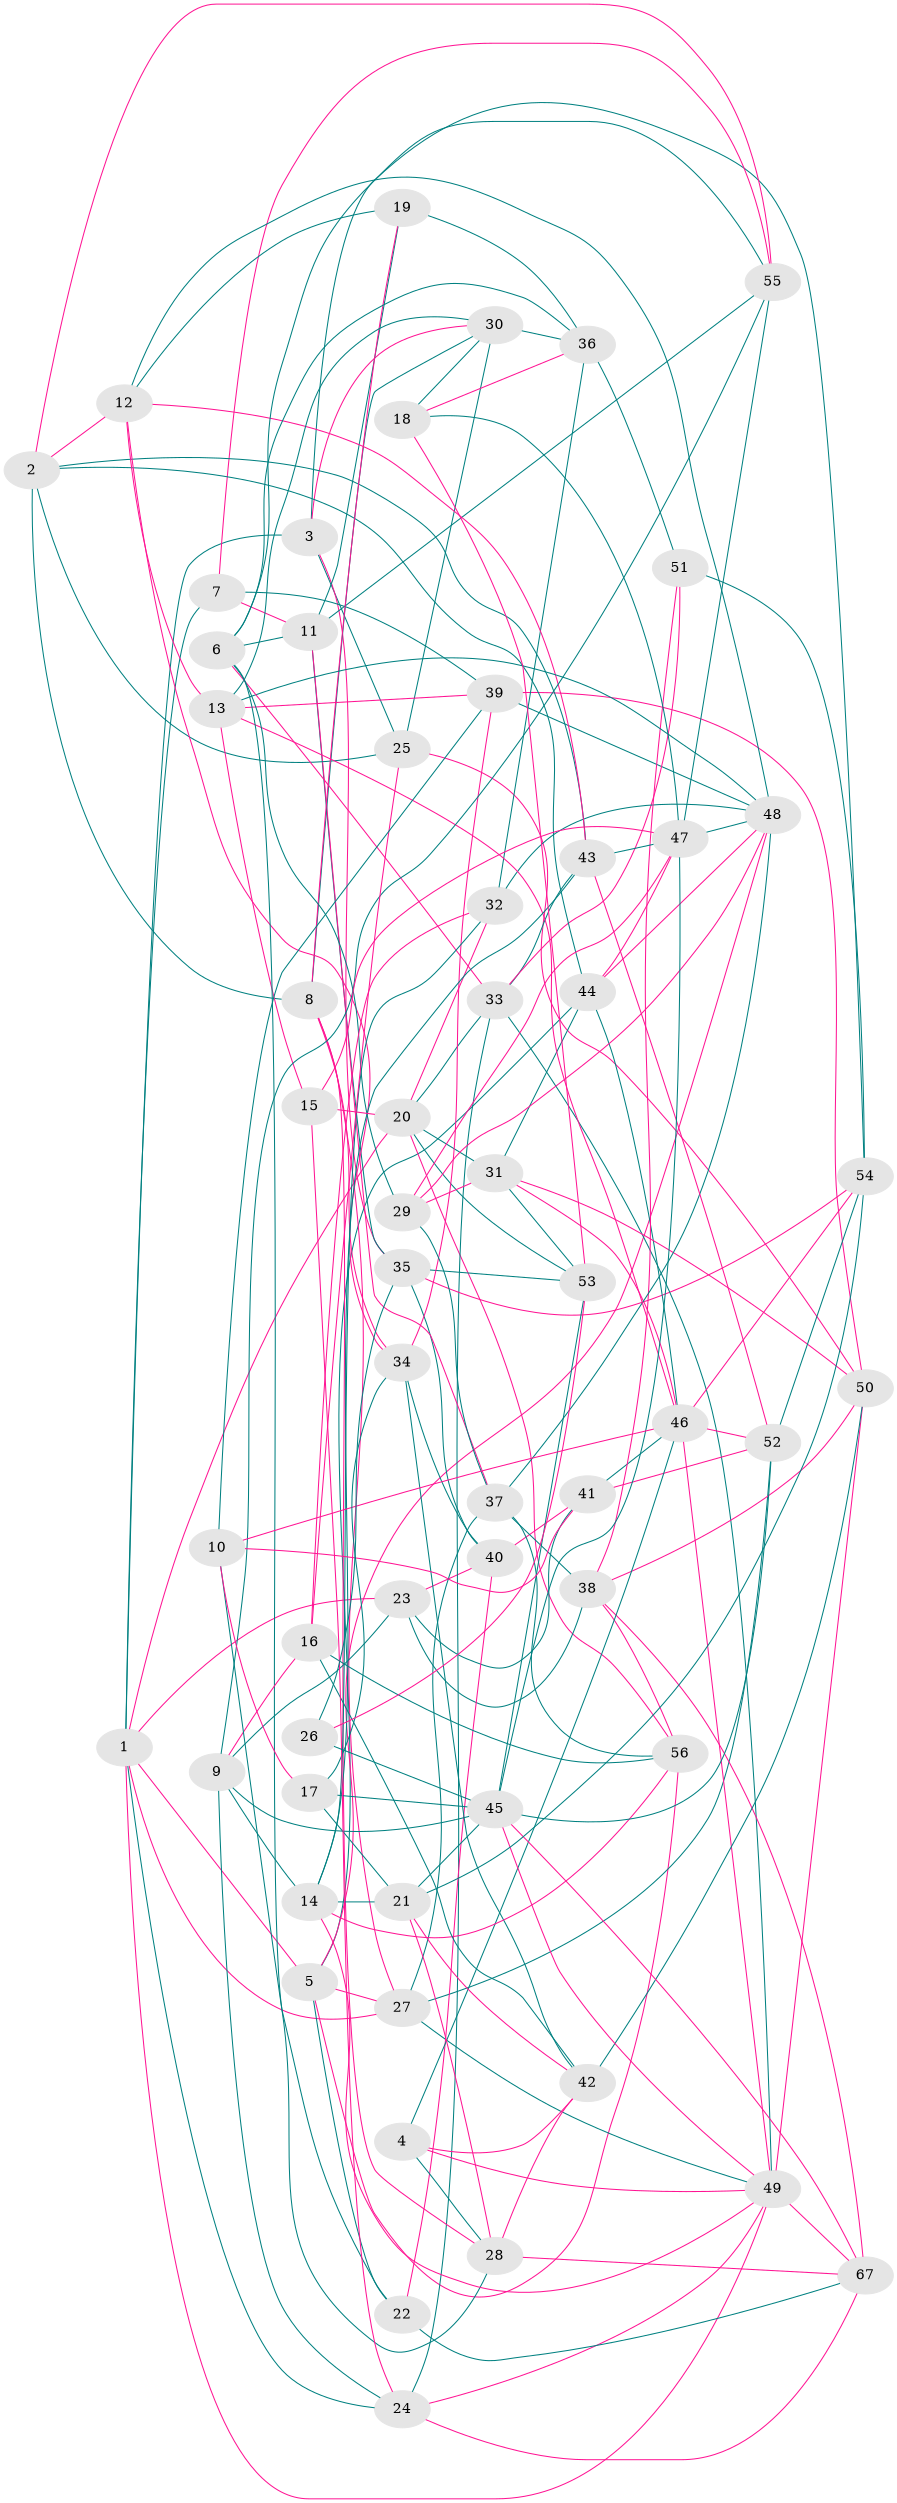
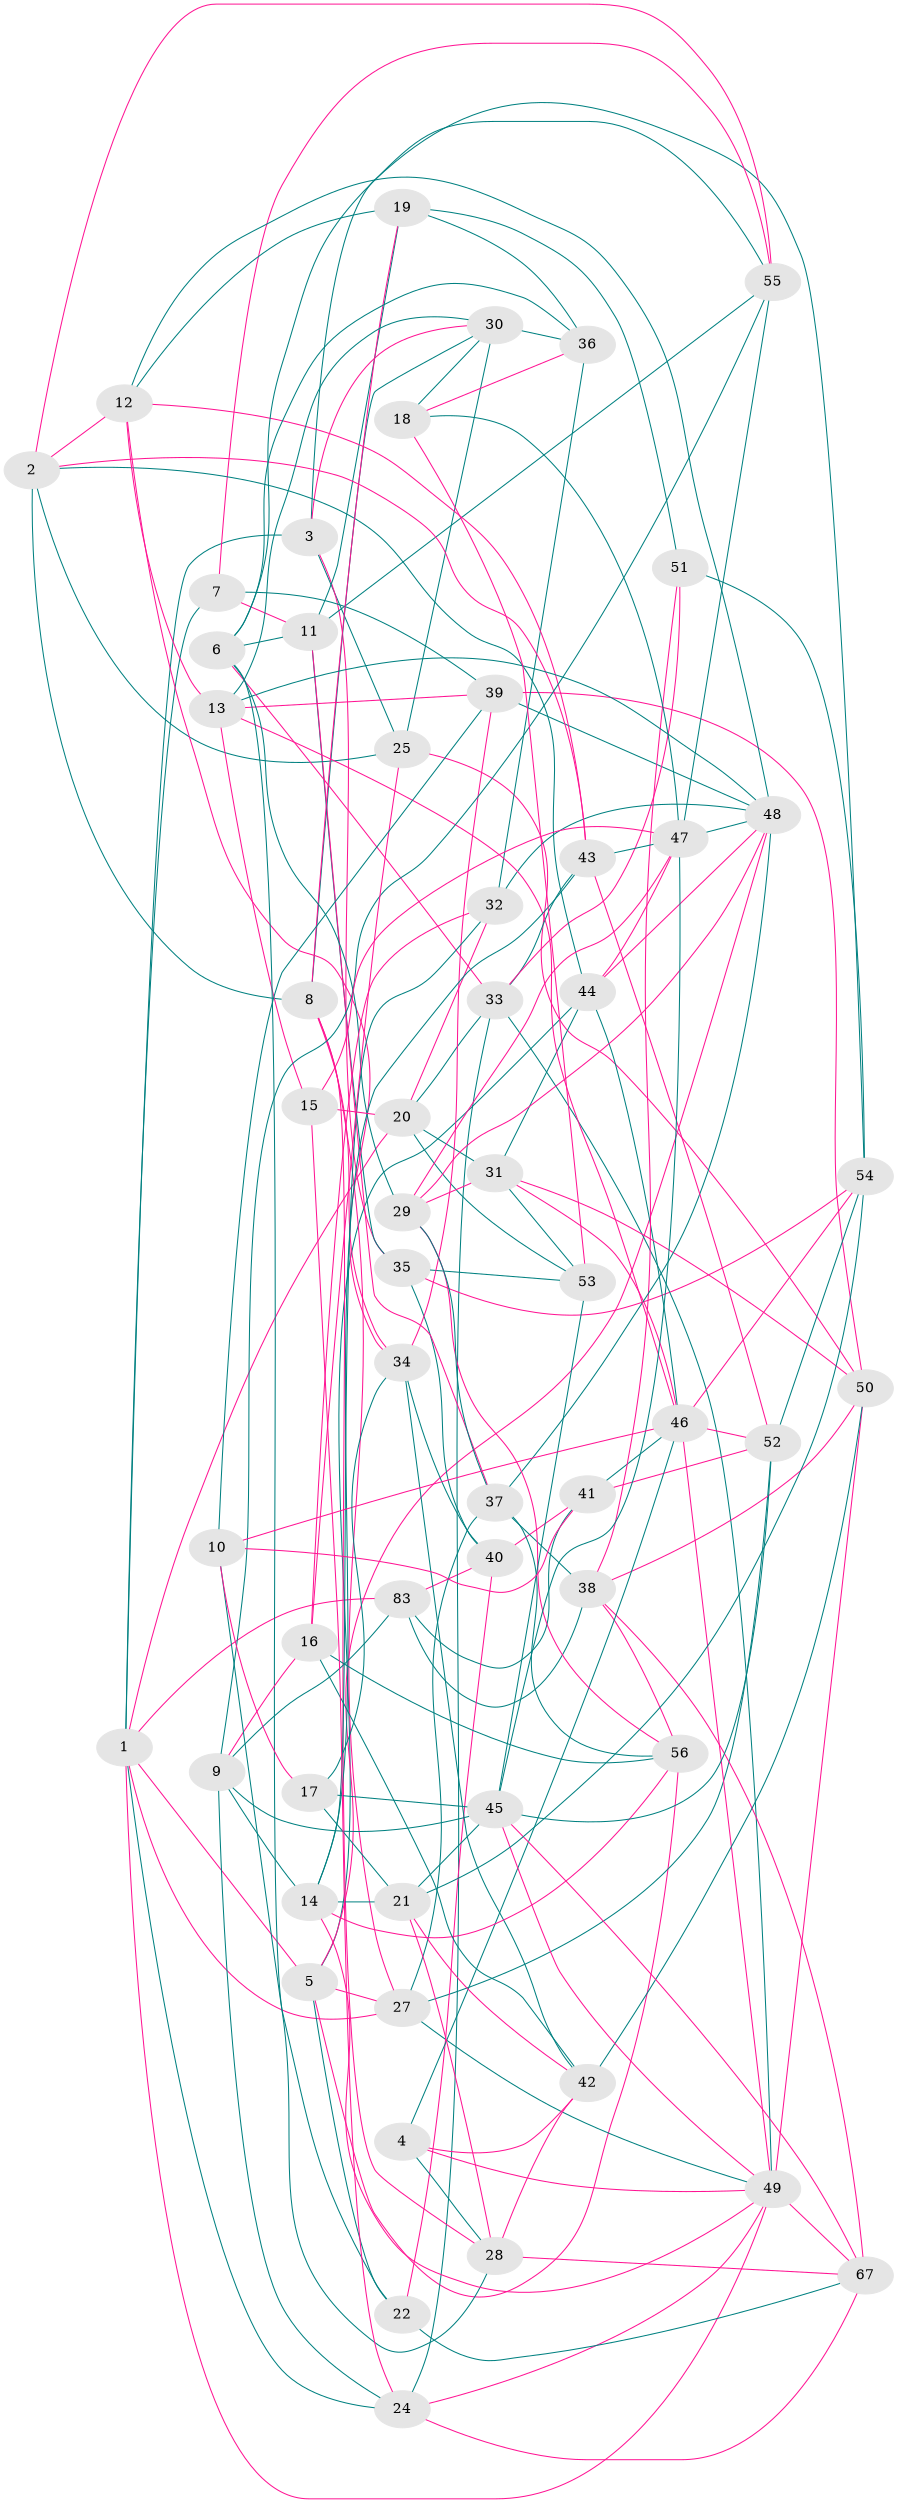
(639, 455) -> (619, 325)
(420, 522) -> (420, 522)
(530, 1449) -> (530, 1495)
(402, 1599) -> (402, 1599)
(310, 1737) -> none
